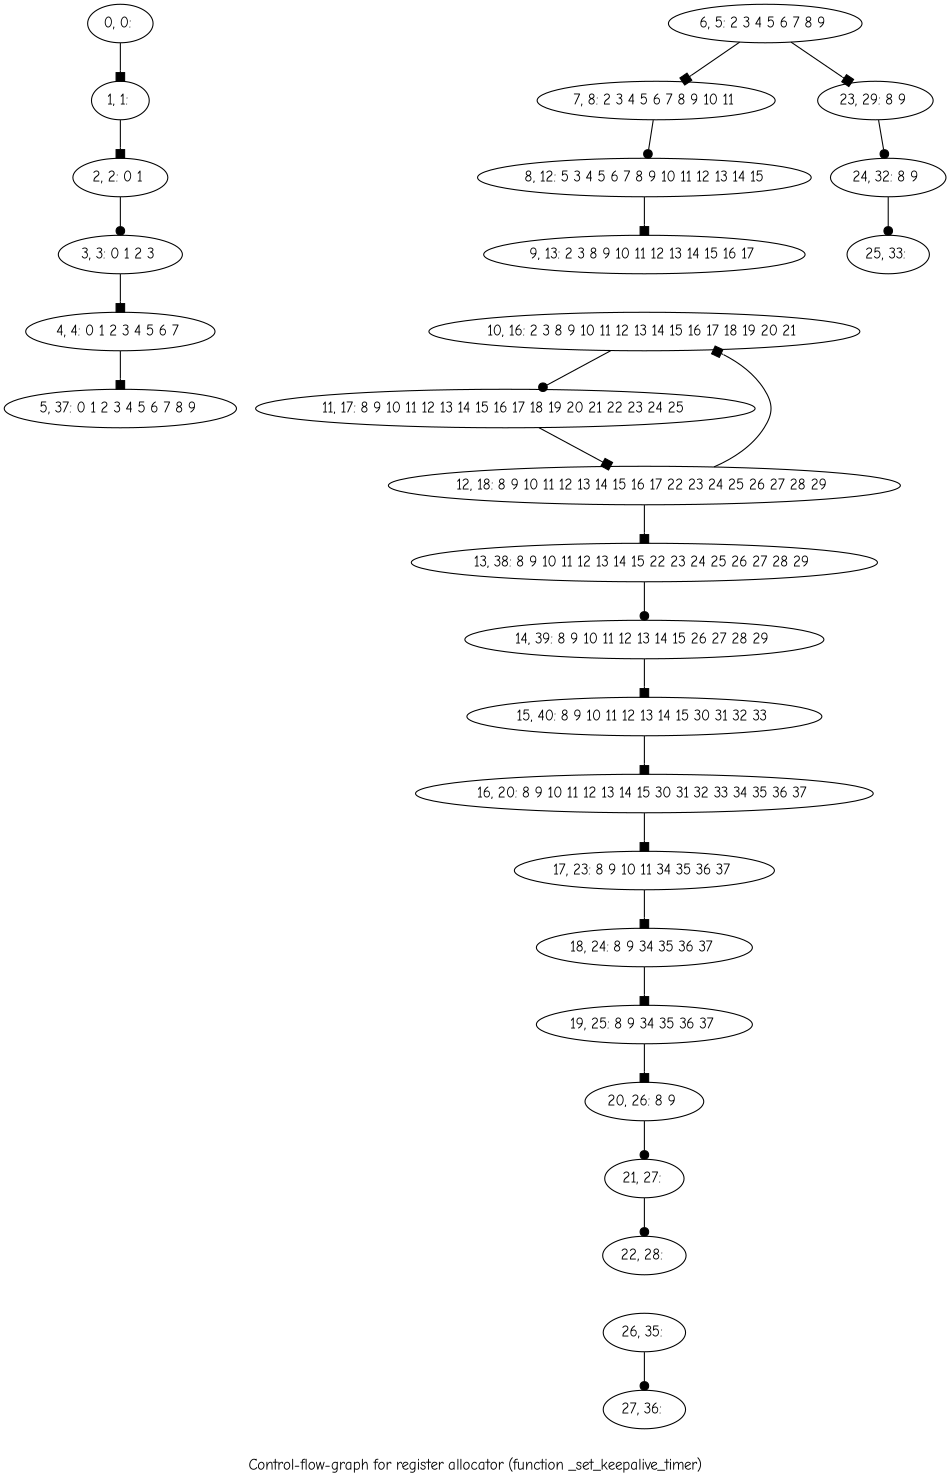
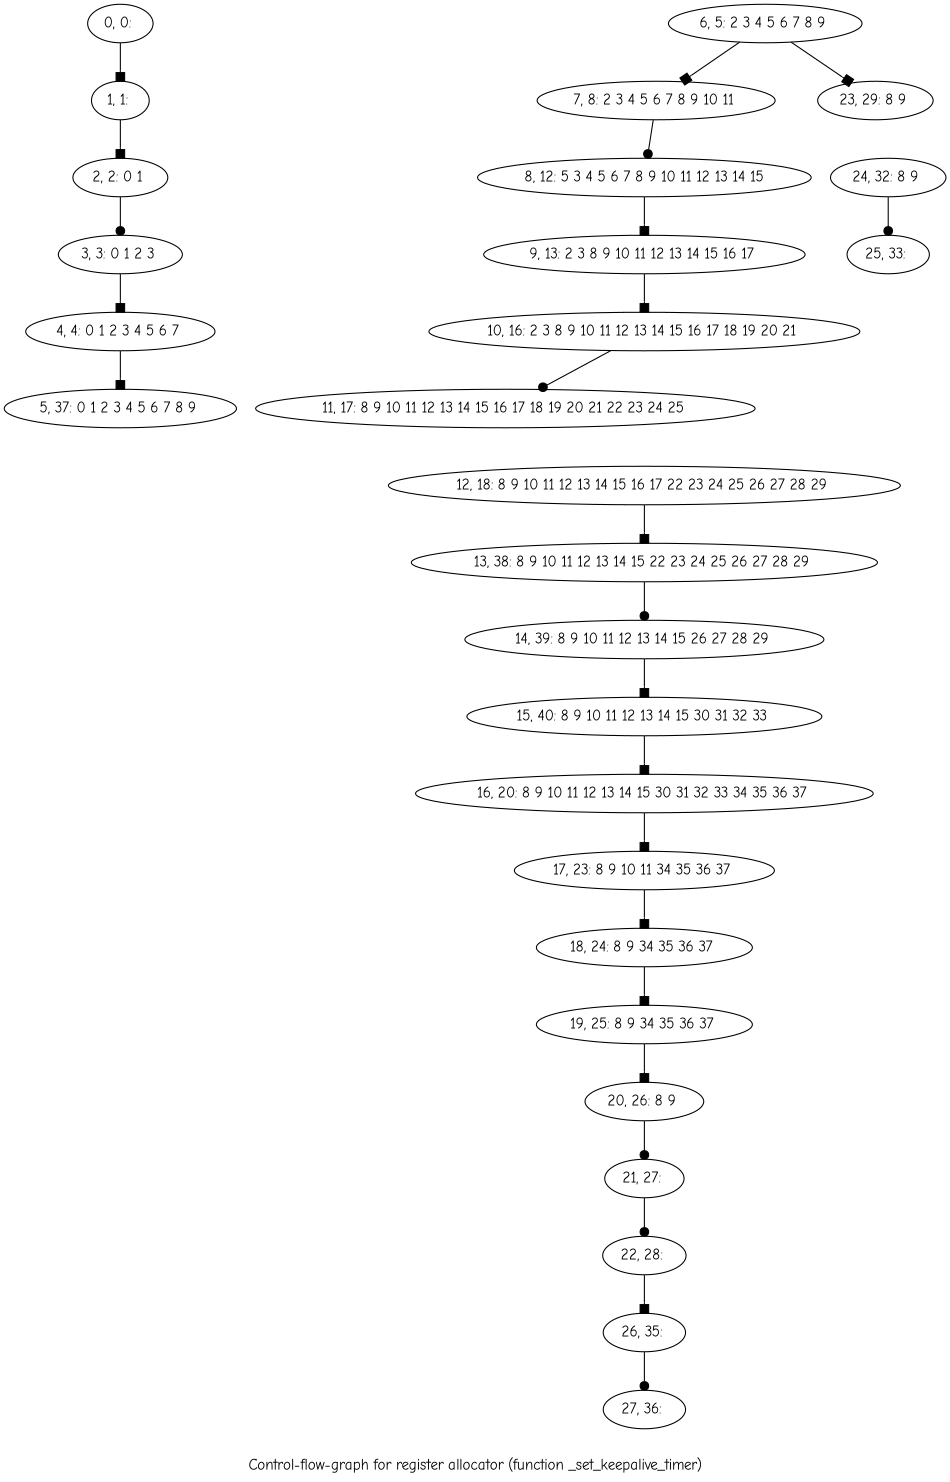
(881, 135) -> none
(770, 414) -> (644, 288)
(570, 444) -> none
none -> (644, 1289)
